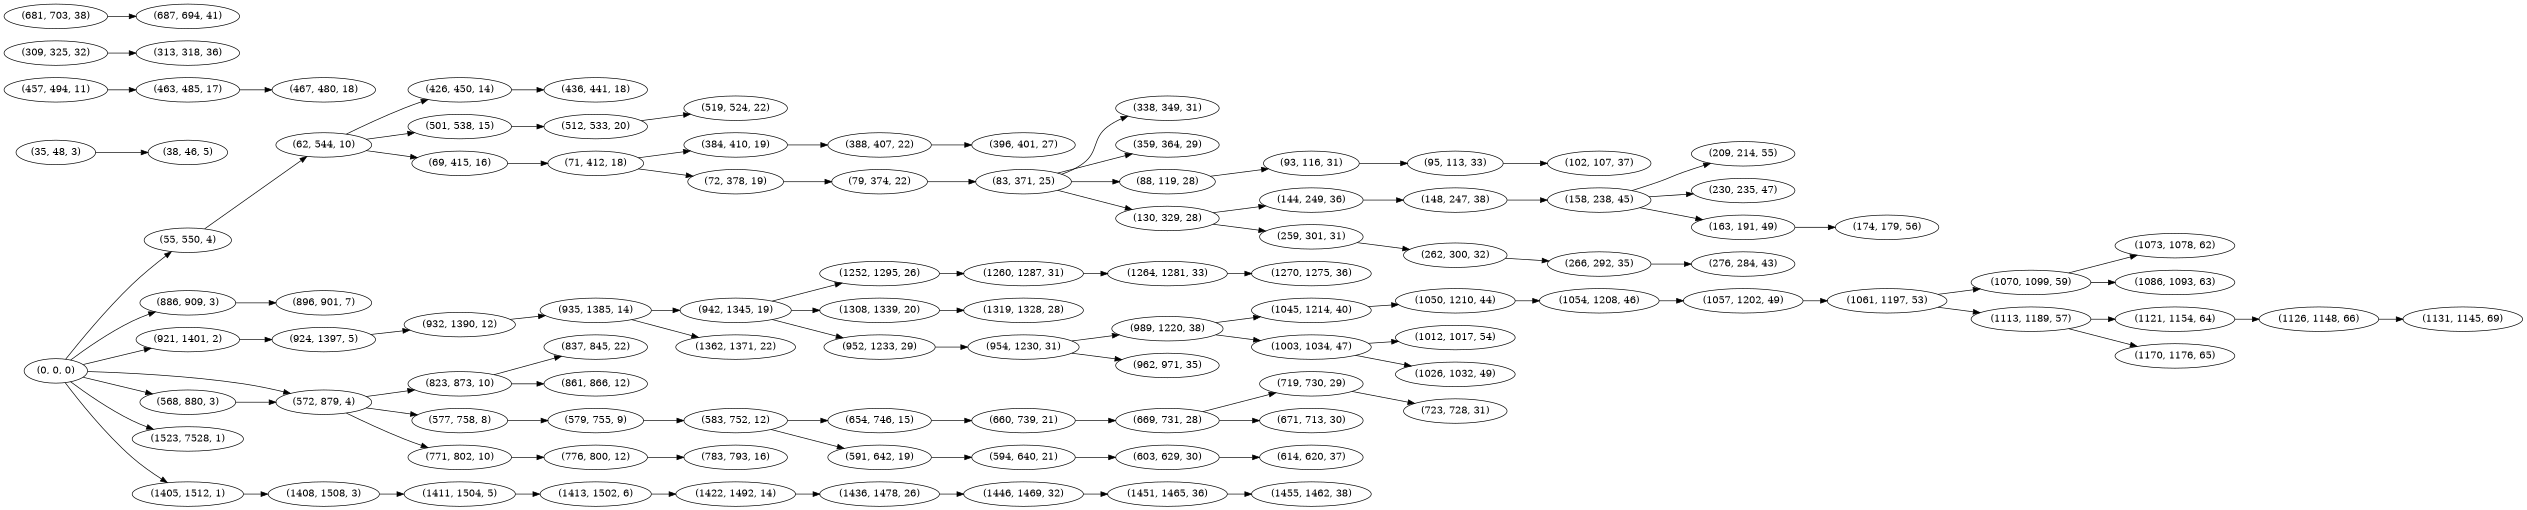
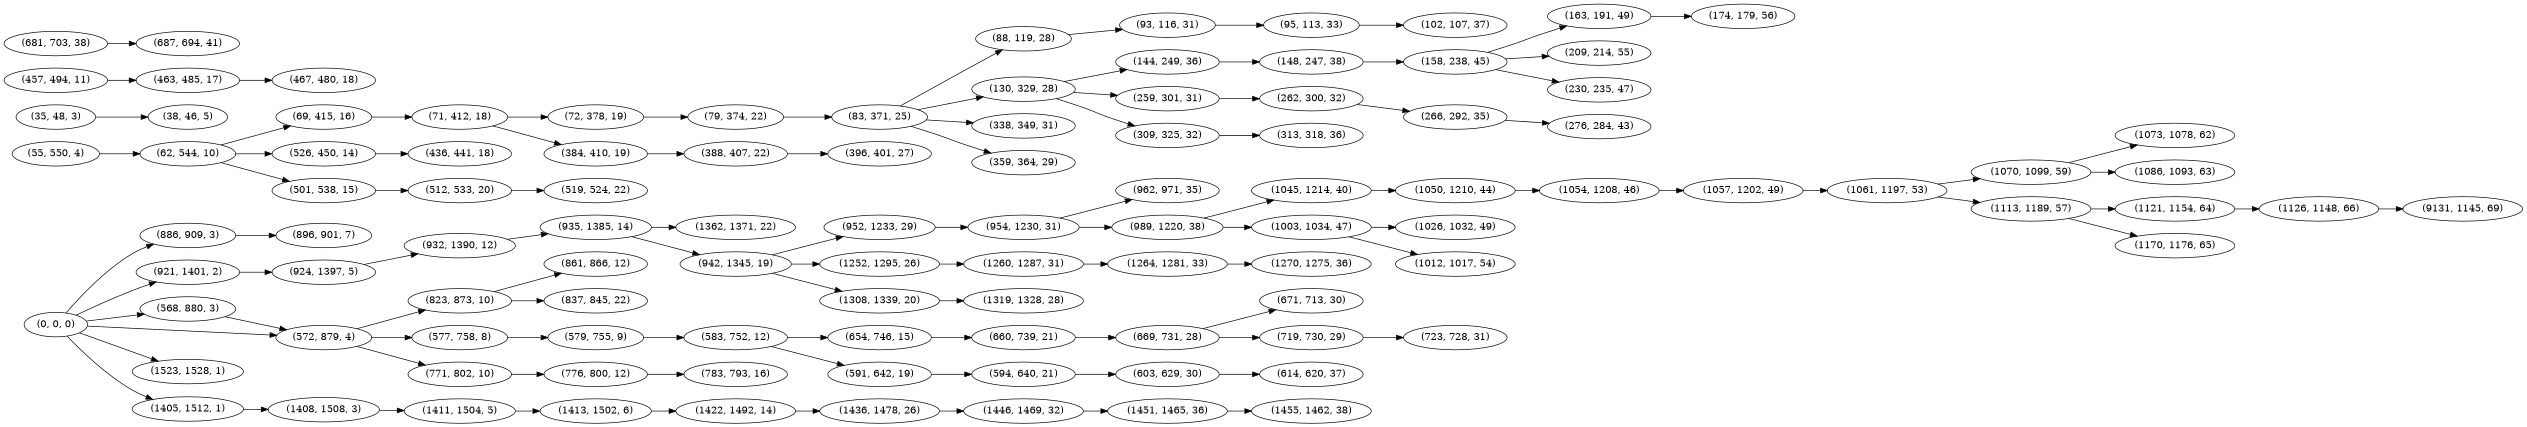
(460, 90) -> (324, 154)
none -> (1092, 111)
(113, 304) -> none
(2463, 319) -> (2463, 209)
(188, 439) -> (188, 372)
